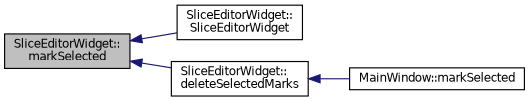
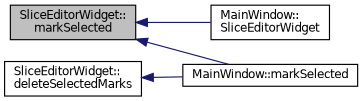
(240, 22) -> (270, 22)
(157, 65) -> (188, 53)
